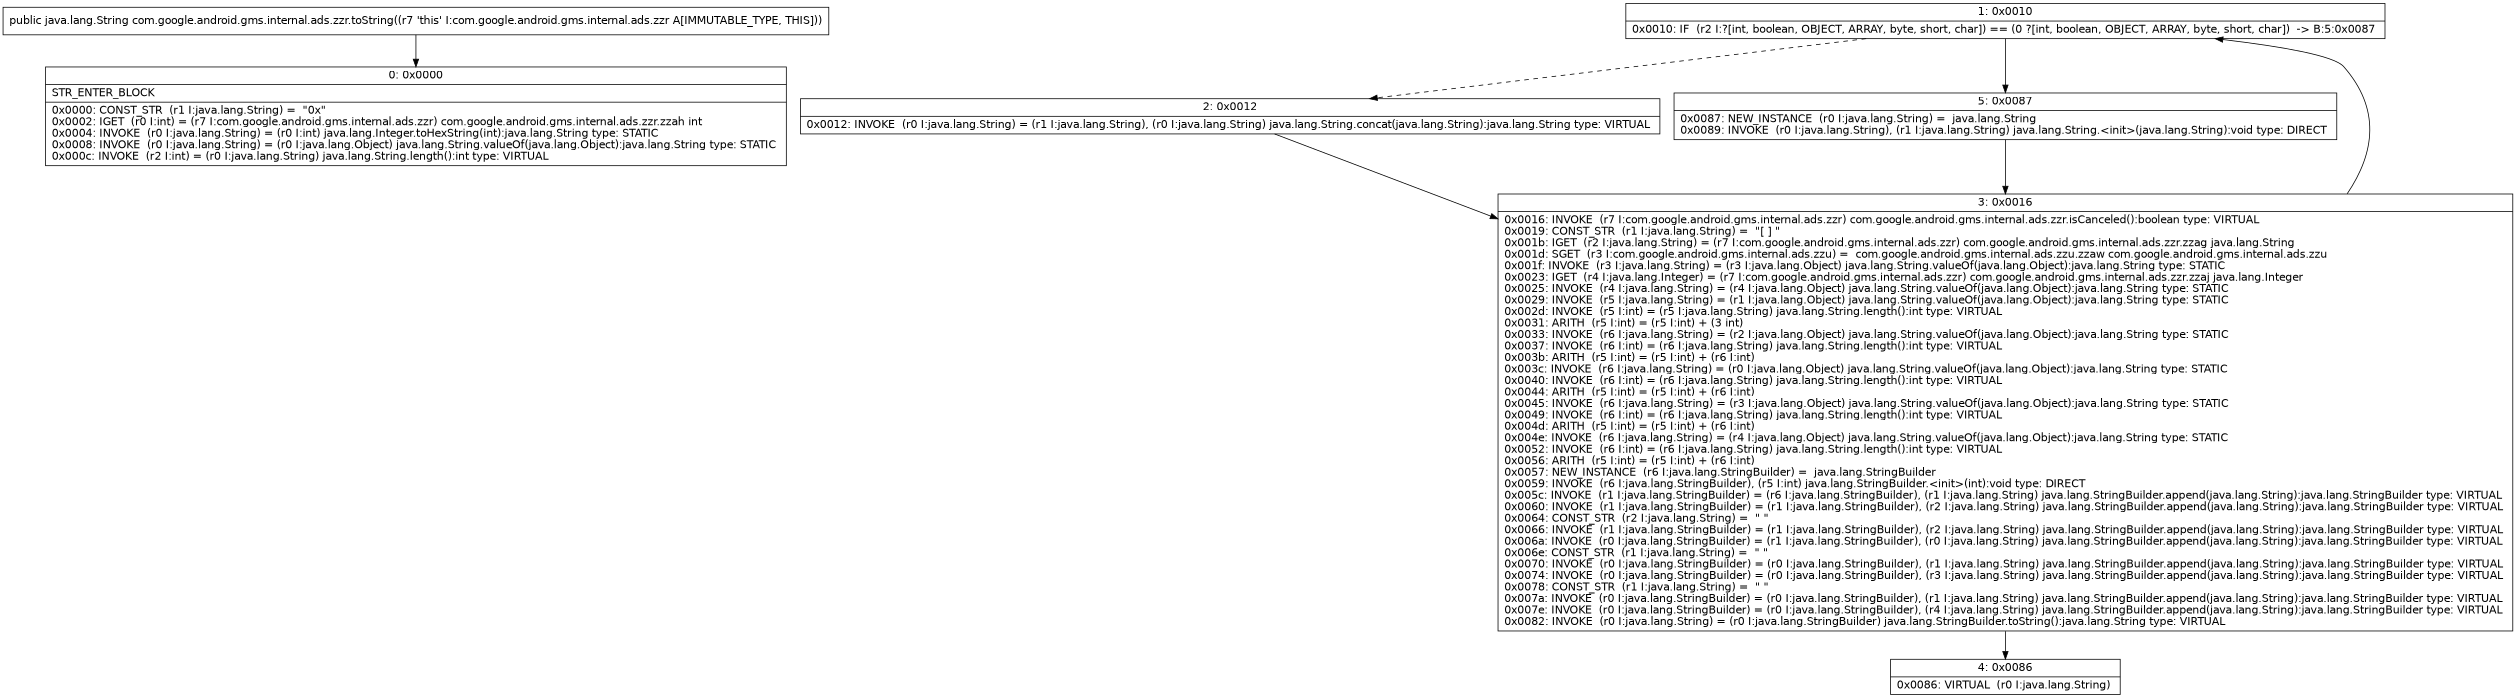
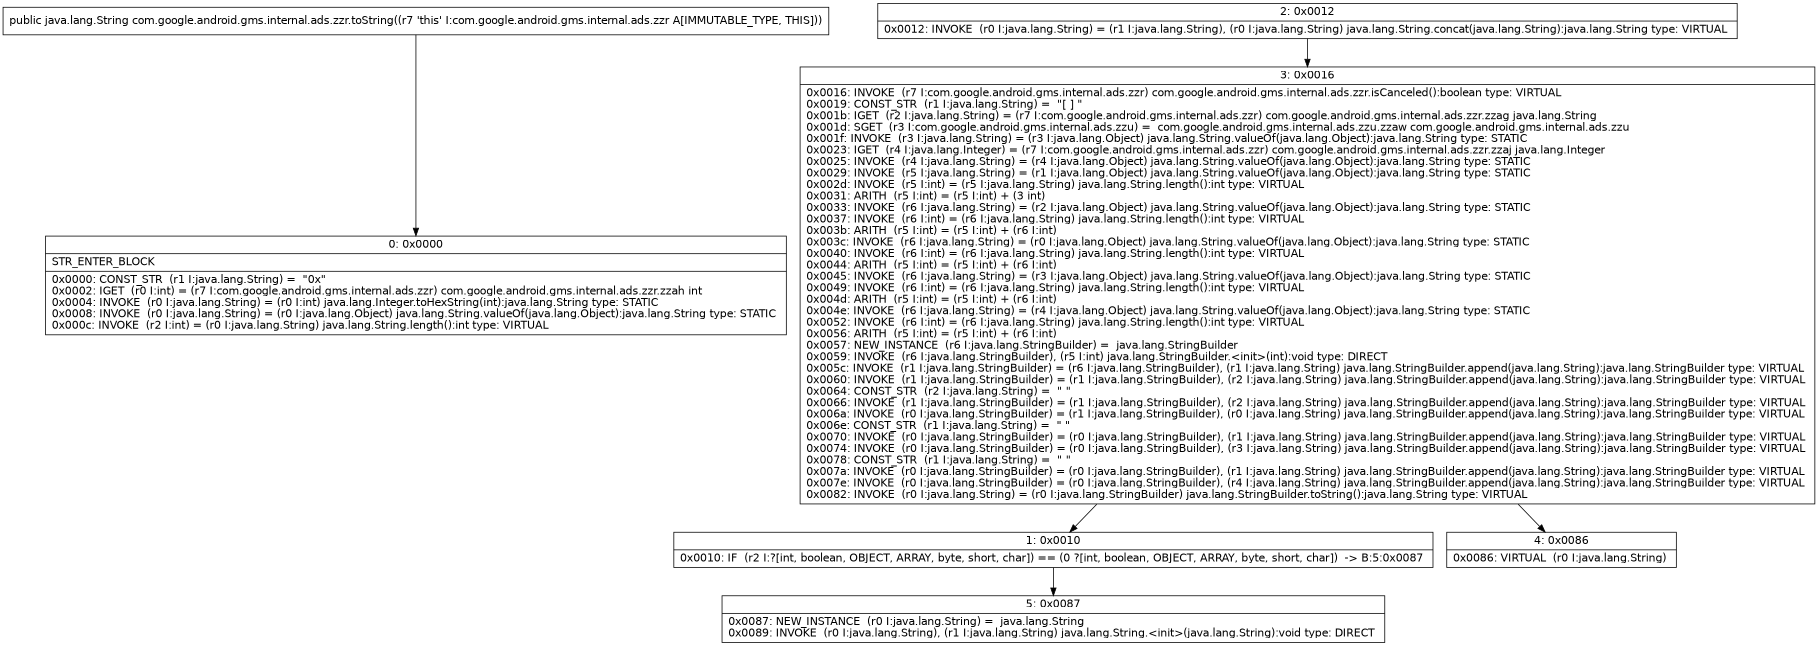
(1622, 68) -> none
(2005, 163) -> none
